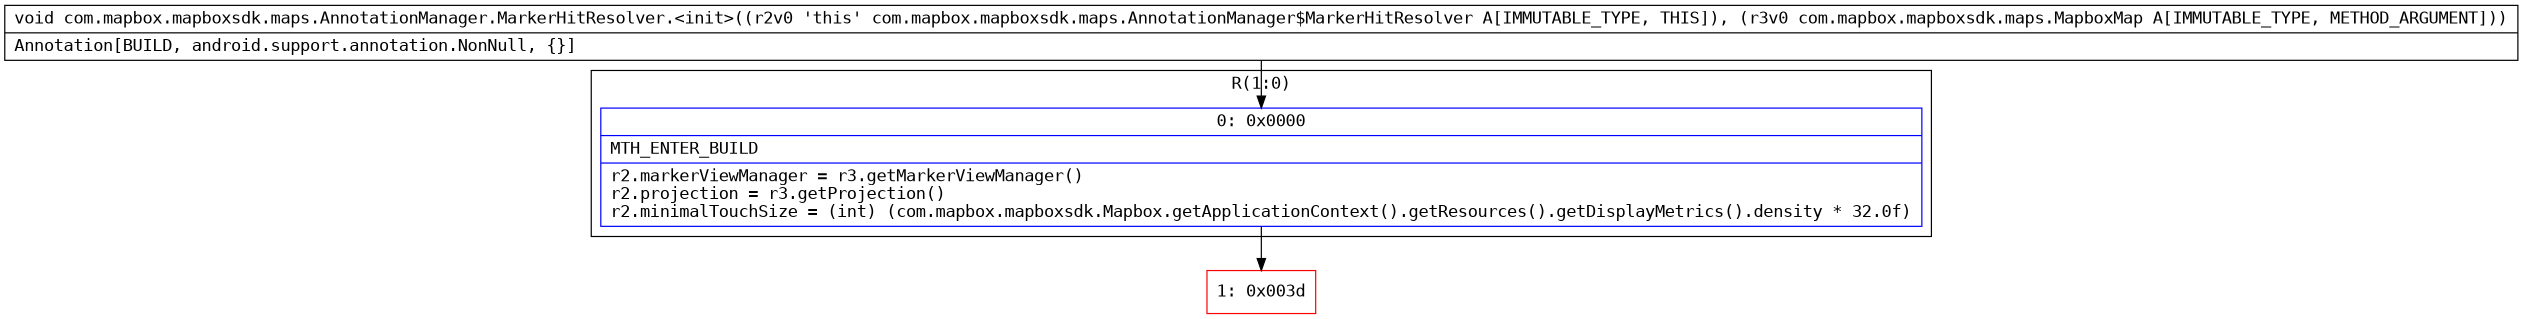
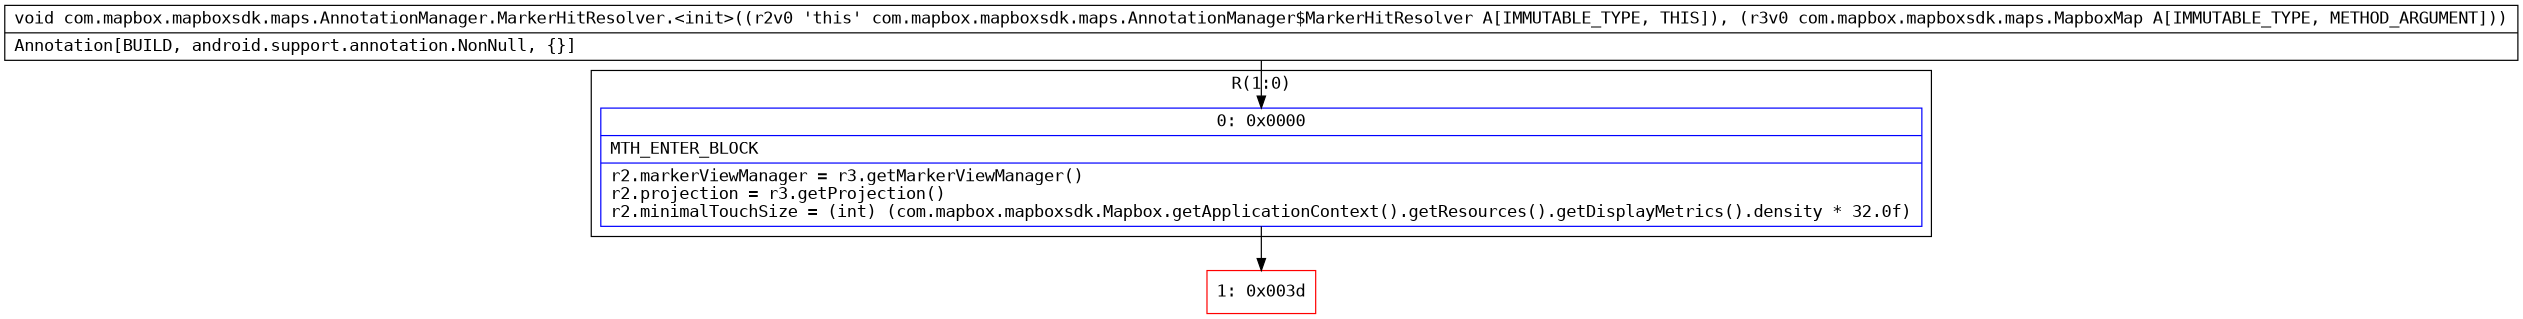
(684, 149) -> (684, 149)
